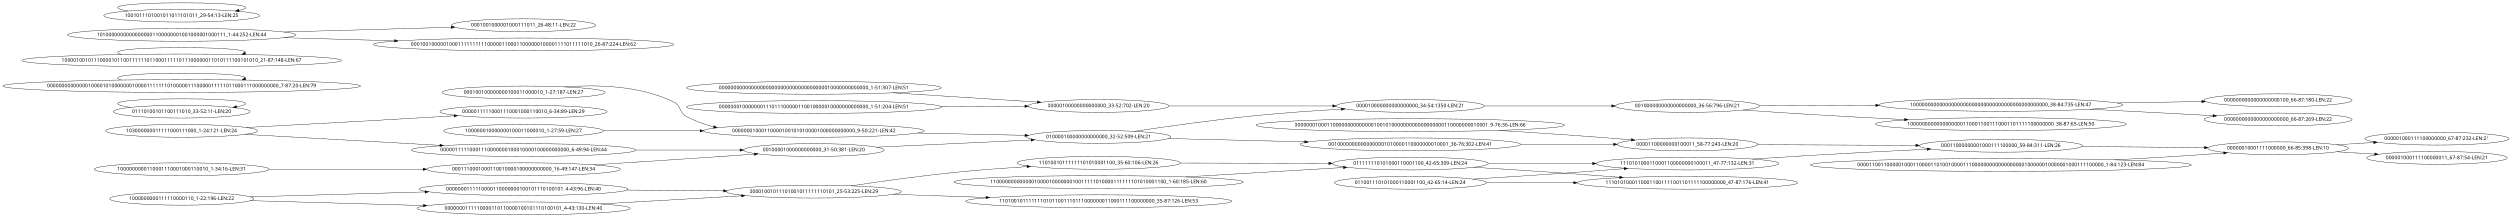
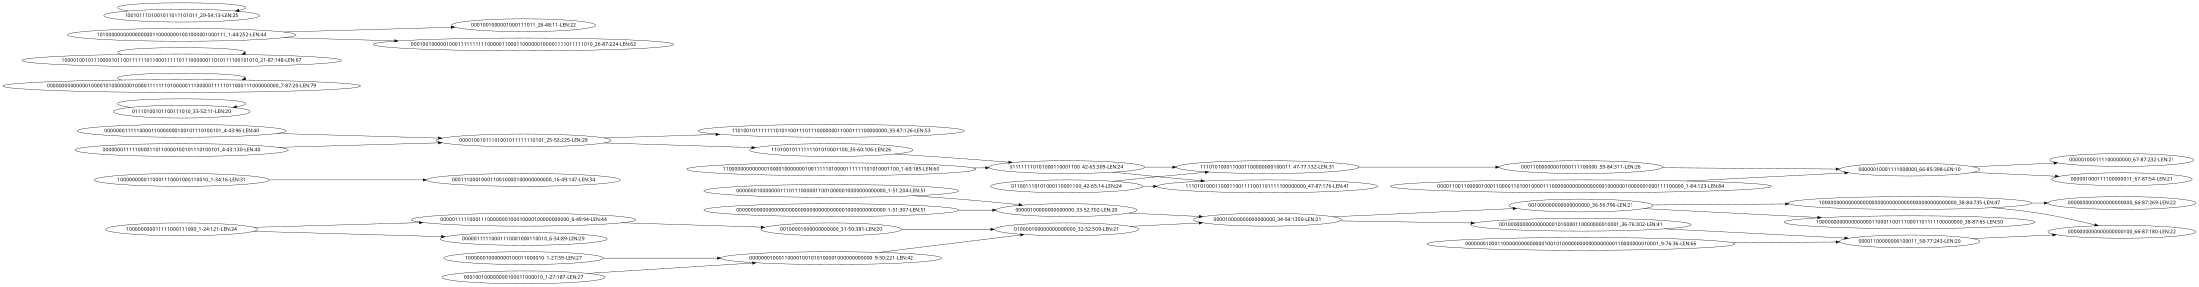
(182, 131) -> (182, 229)
(1236, 140) -> (1406, 222)
(1837, 145) -> (2013, 237)
(674, 160) -> none
(182, 199) -> none
